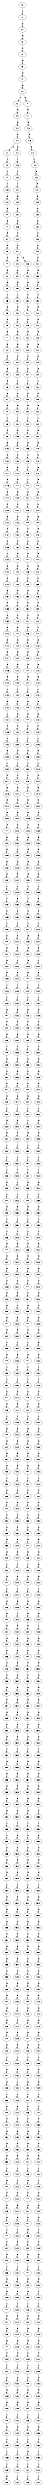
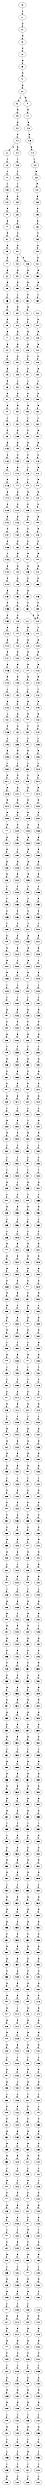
(38, 306) -> none
(38, 590) -> none
(27, 614) -> (32, 615)
(38, 2303) -> none
